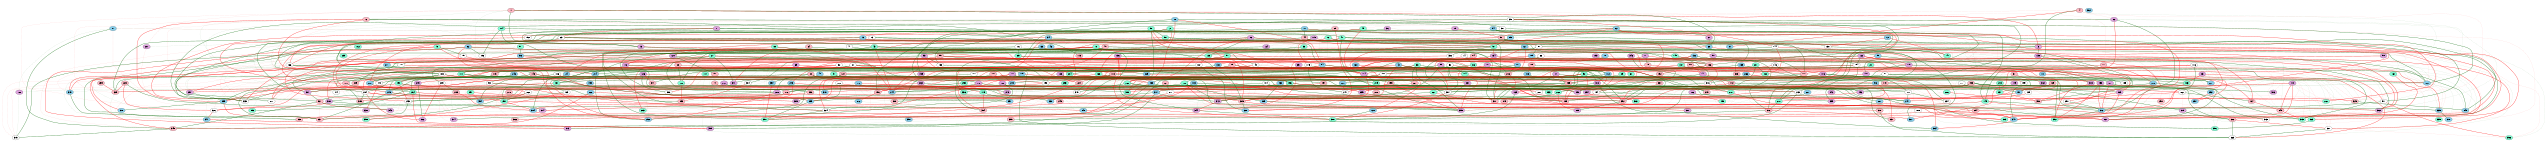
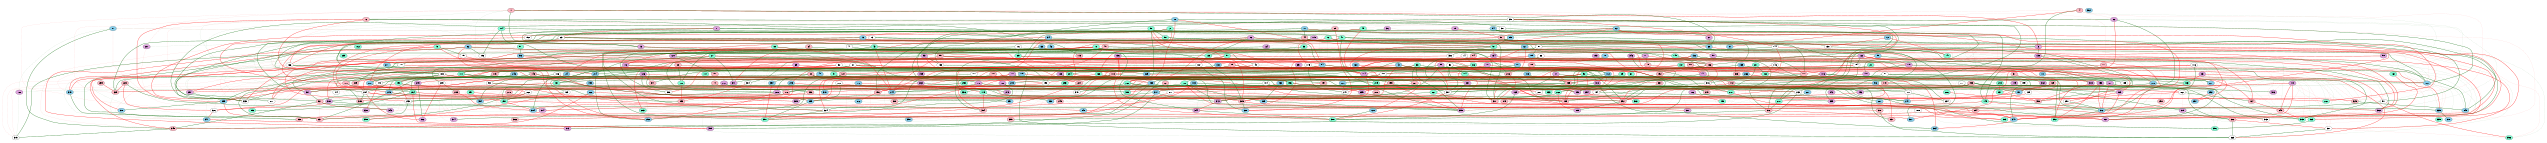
(1668, 68) -> (1668, 68)
